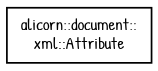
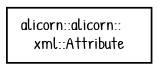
(79, 35) -> (79, 35)
